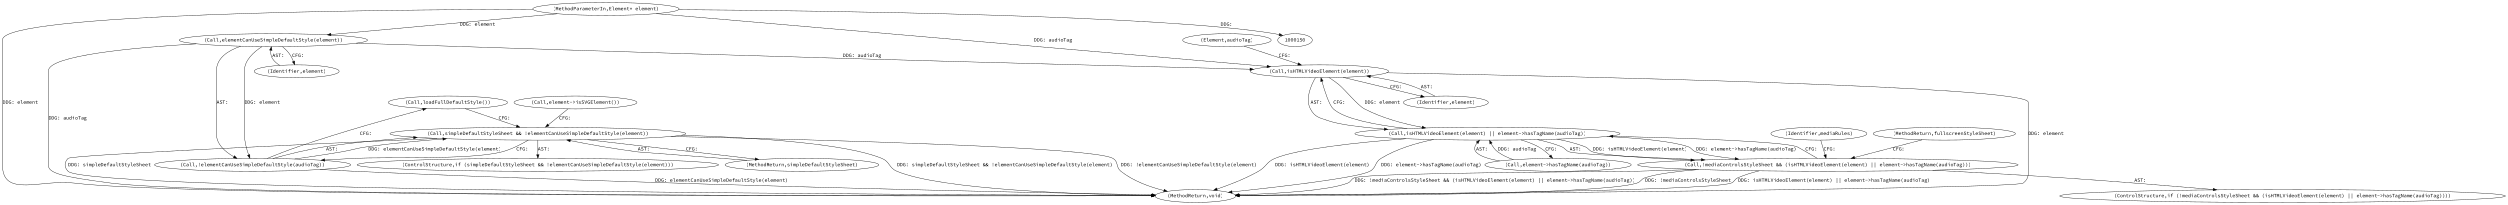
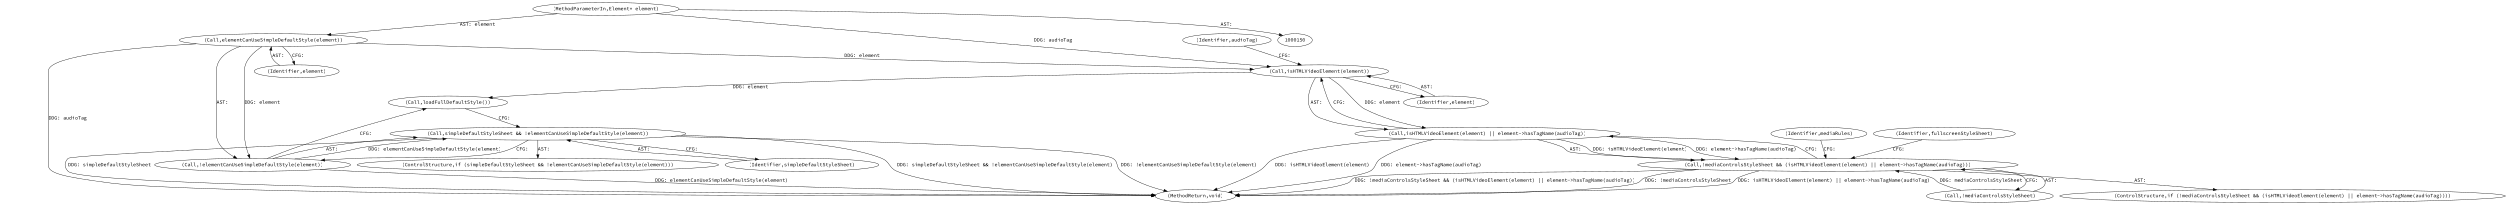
(478, 25) -> (478, 25)
(1228, 25) -> (1228, 25)
(1227, 40) -> (1227, 40)
(862, 56) -> (862, 56)
(575, 102) -> none
(1944, 134) -> (1944, 134)
(253, 165) -> (253, 165)
(802, 165) -> (802, 165)
(1558, 165) -> none
(105, 185) -> none
(1994, 185) -> (871, 80)
none -> (1990, 196)
